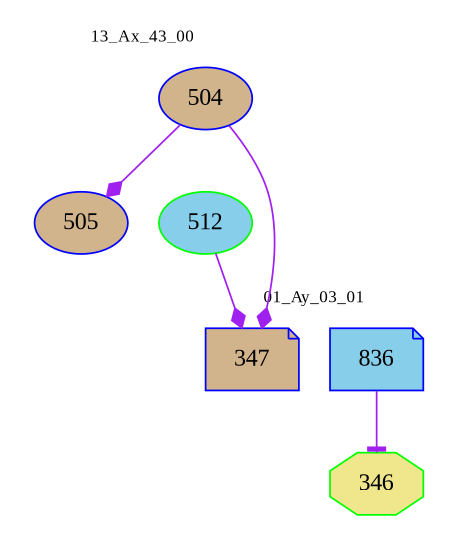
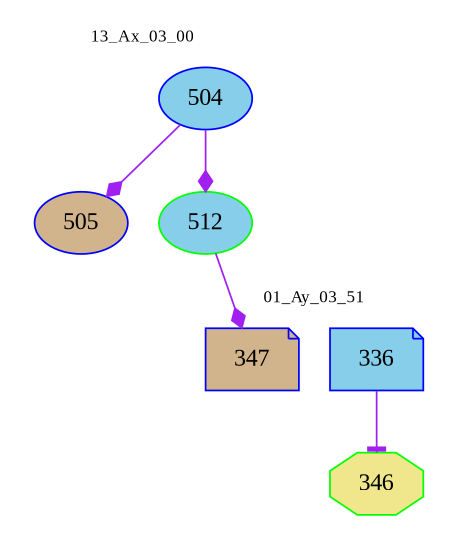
(143, 37) -> (143, 37)
(206, 98) -> (206, 98)
(272, 212) -> (206, 150)
(314, 298) -> (314, 298)
(377, 359) -> (377, 359)
